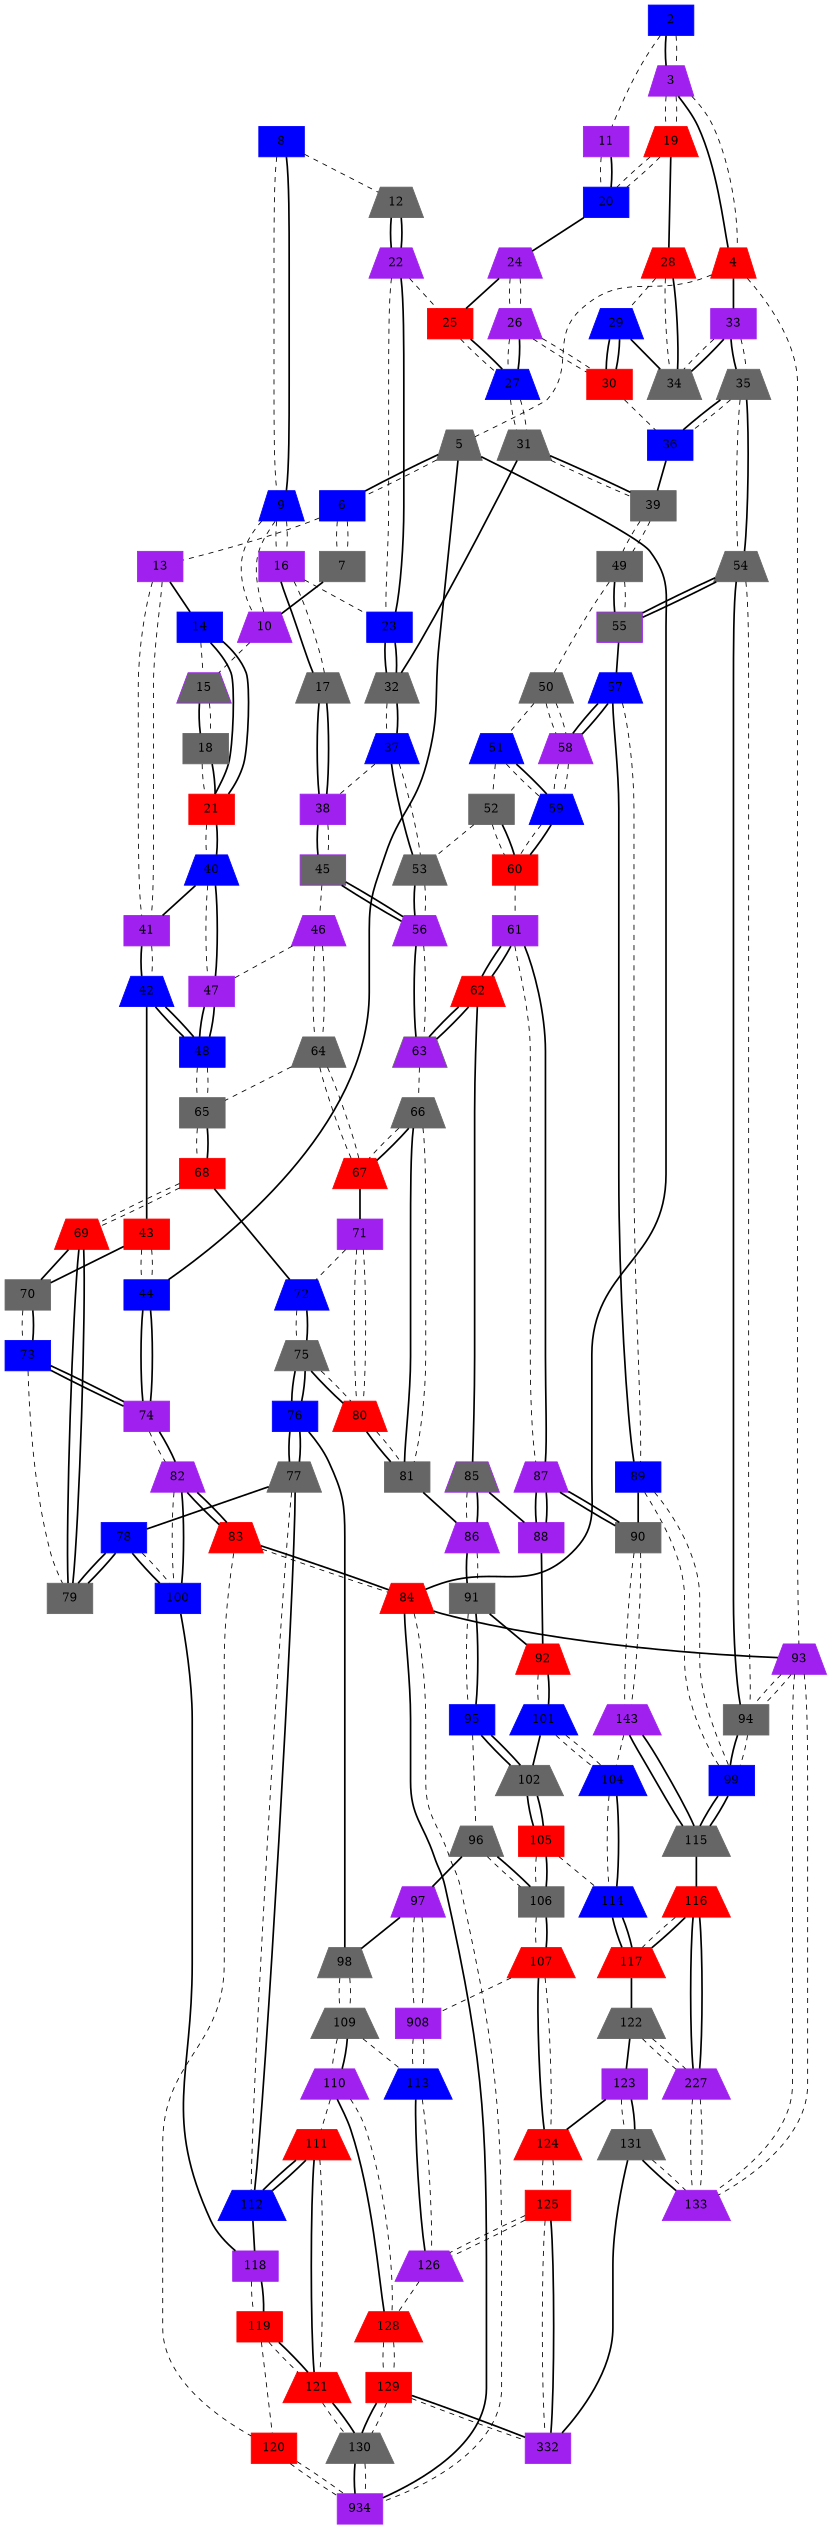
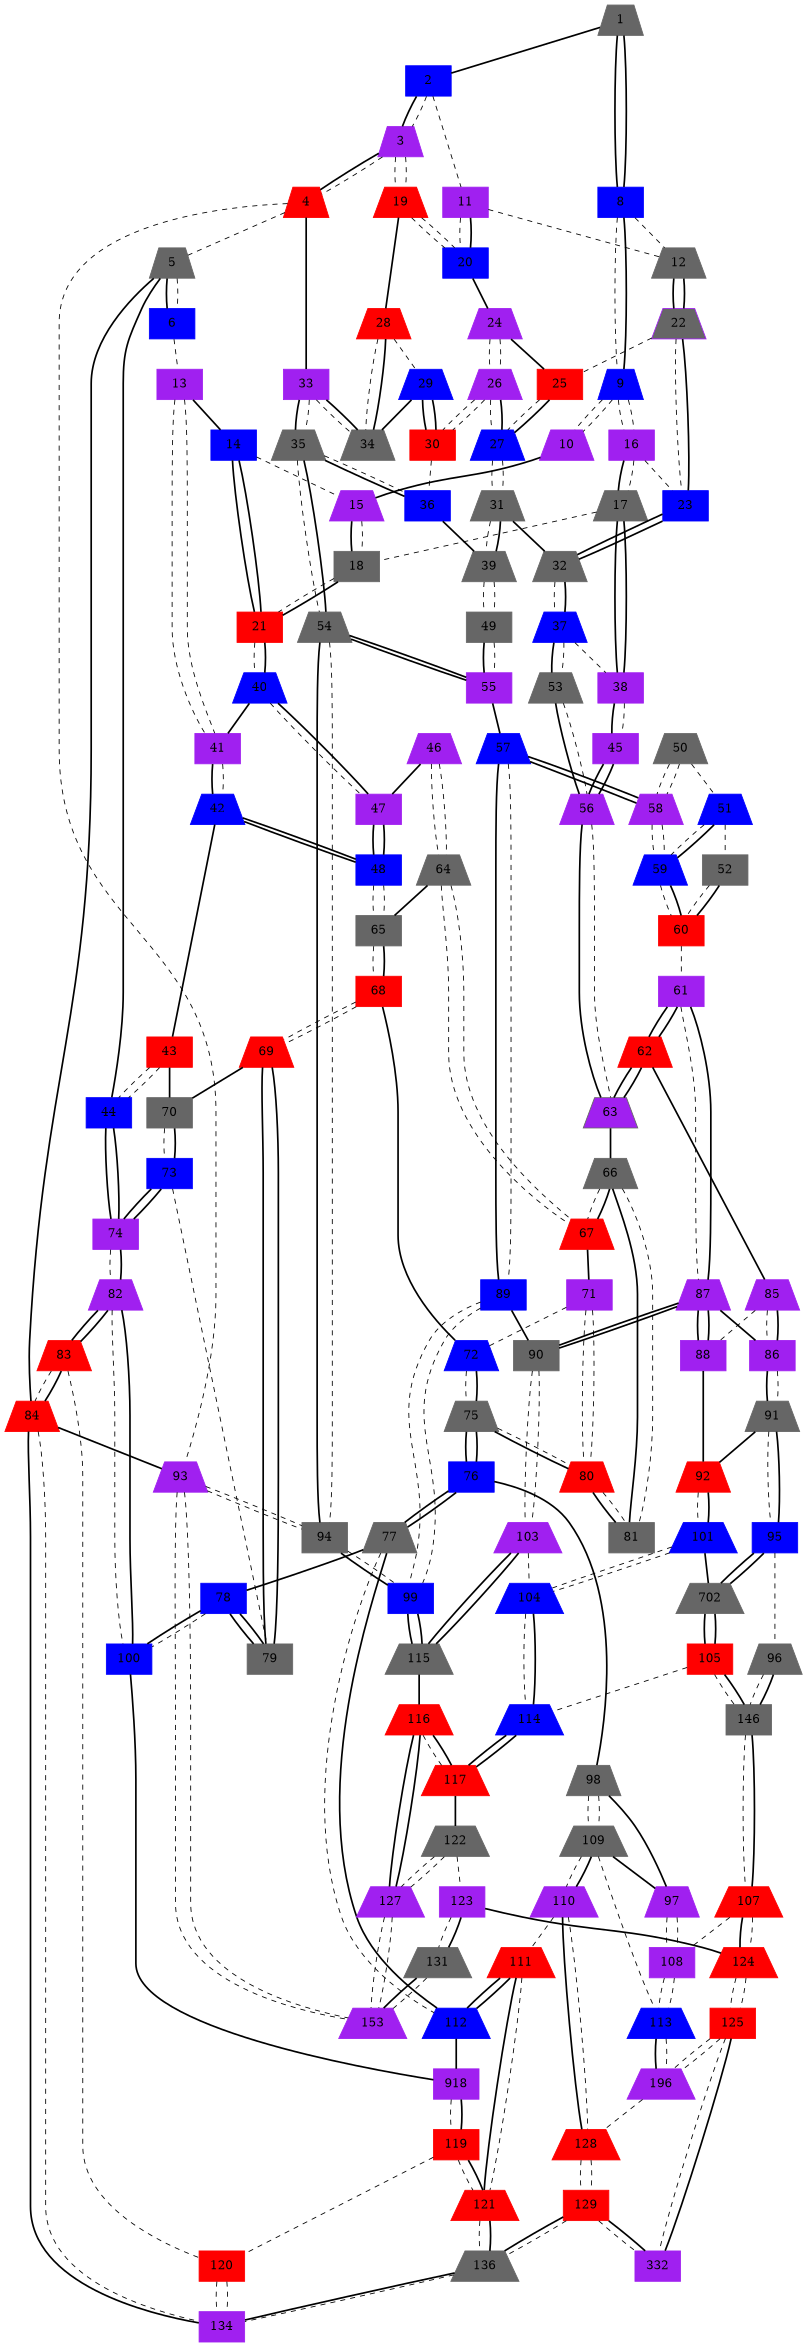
none -> (621, 20)
none -> (574, 233)
(396, 263) -> (679, 324)
(653, 506) -> (489, 567)
none -> (493, 535)
(342, 567) -> none
(580, 627) -> none
(620, 627) -> (489, 688)
(232, 660) -> (458, 477)
(204, 688) -> (357, 506)
(455, 840) -> none
(323, 870) -> (616, 749)
(321, 900) -> none
(264, 962) -> (406, 779)
(419, 1083) -> (611, 1143)
(258, 1084) -> (411, 900)
(472, 1477) -> (772, 1295)
(440, 1507) -> (734, 1322)
(507, 1507) -> (742, 1322)
(472, 1538) -> (772, 1356)
(472, 1598) -> (772, 1416)
(627, 1720) -> (528, 1538)
(529, 1781) -> (710, 1598)
(447, 1872) -> (634, 1873)
(541, 1902) -> (749, 1720)
(418, 2023) -> (672, 1963)
(628, 2054) -> (459, 1872)
(696, 2084) -> (390, 1902)
(696, 2205) -> (373, 2023)
(255, 2266) -> (456, 2084)
(429, 2266) -> (661, 2084)
(613, 2303) -> none
(360, 2448) -> (485, 2266)
(360, 2509) -> (222, 2327)
